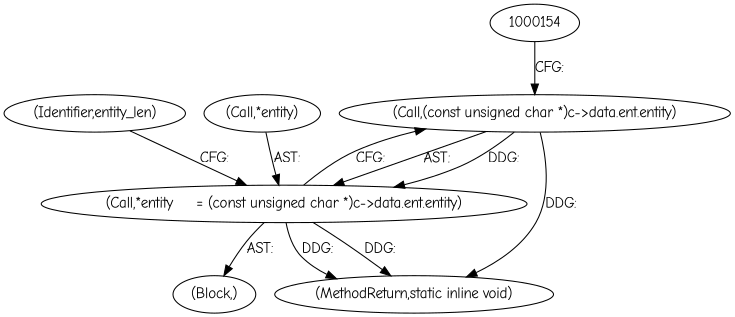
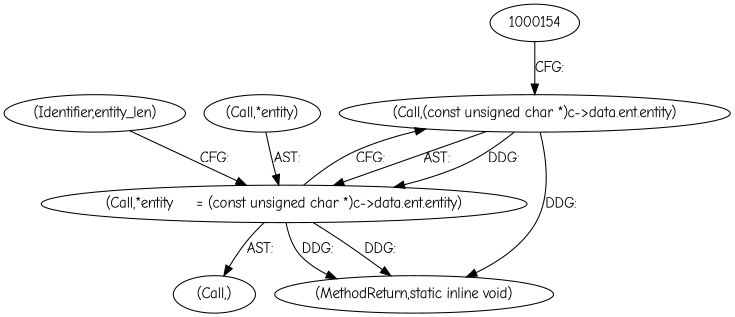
(214, 294) -> (214, 294)
